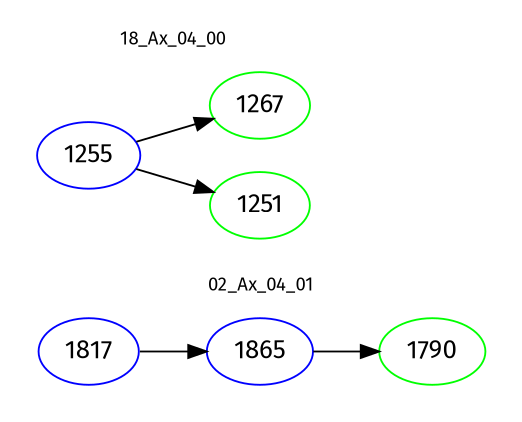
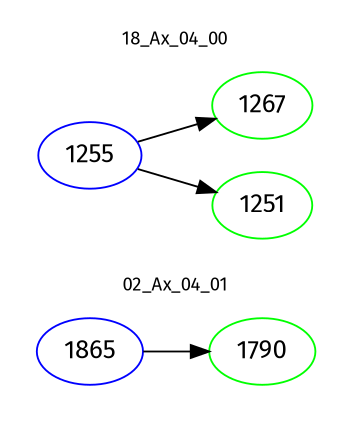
(89, 352) -> none
